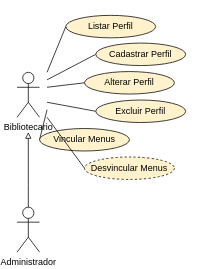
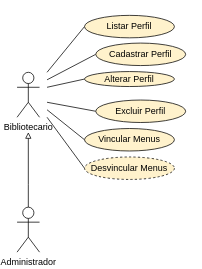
(111, 27) -> (129, 27)
(129, 83) -> (129, 79)
(84, 140) -> (129, 140)
